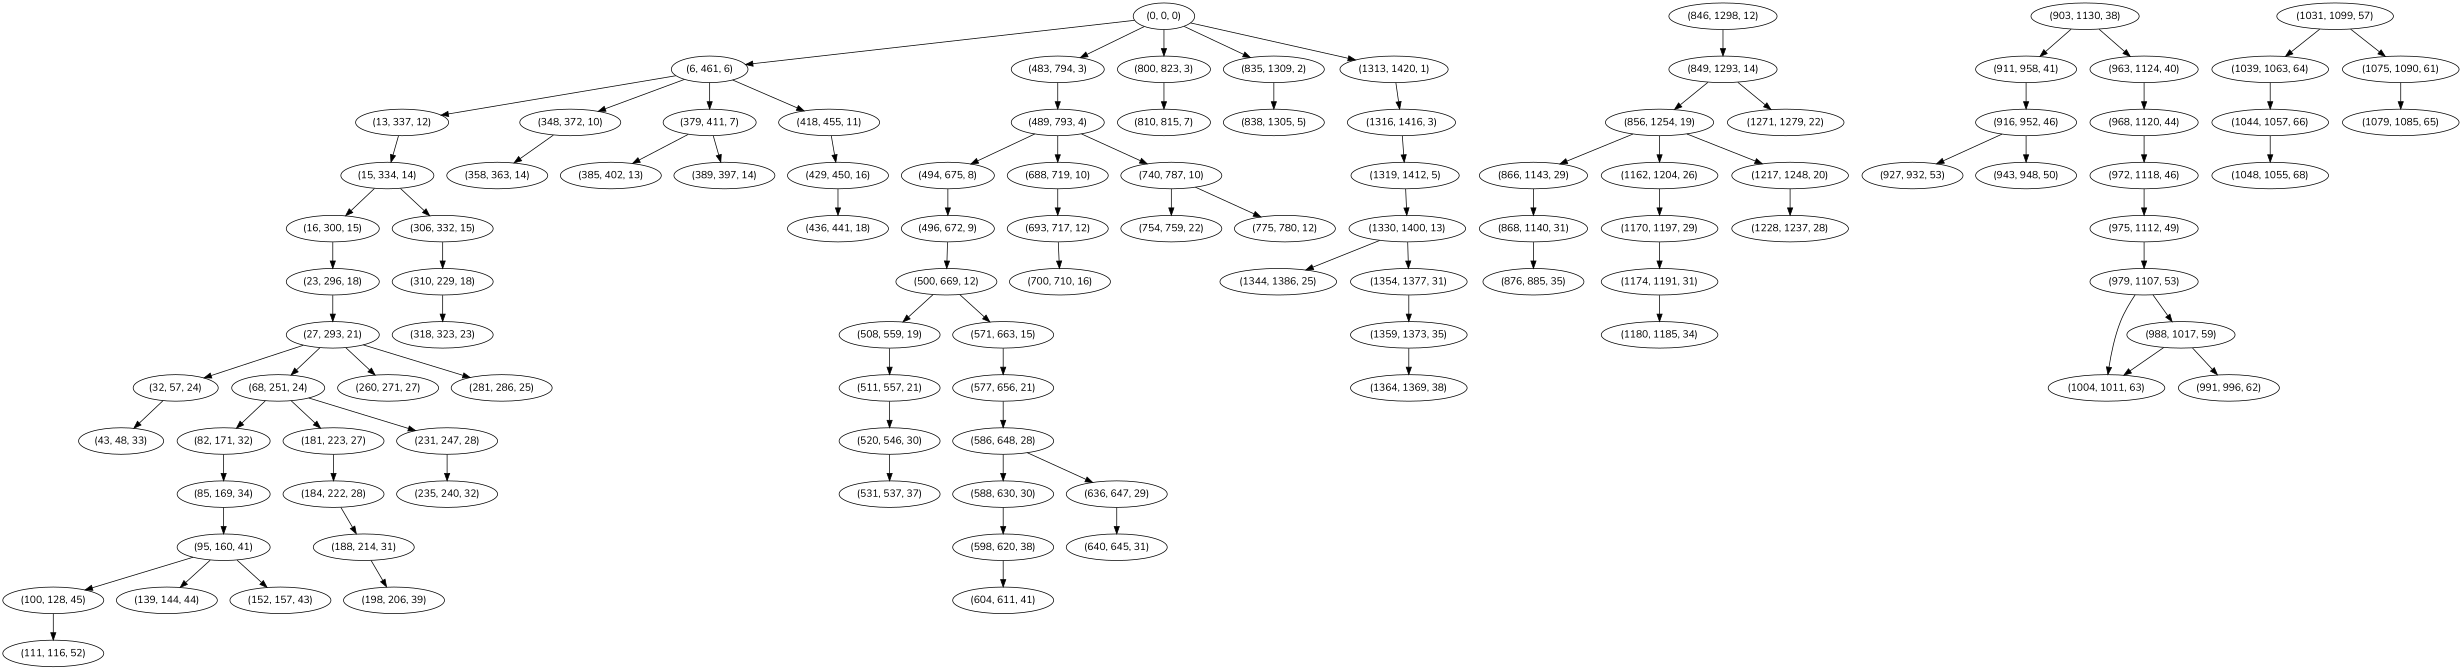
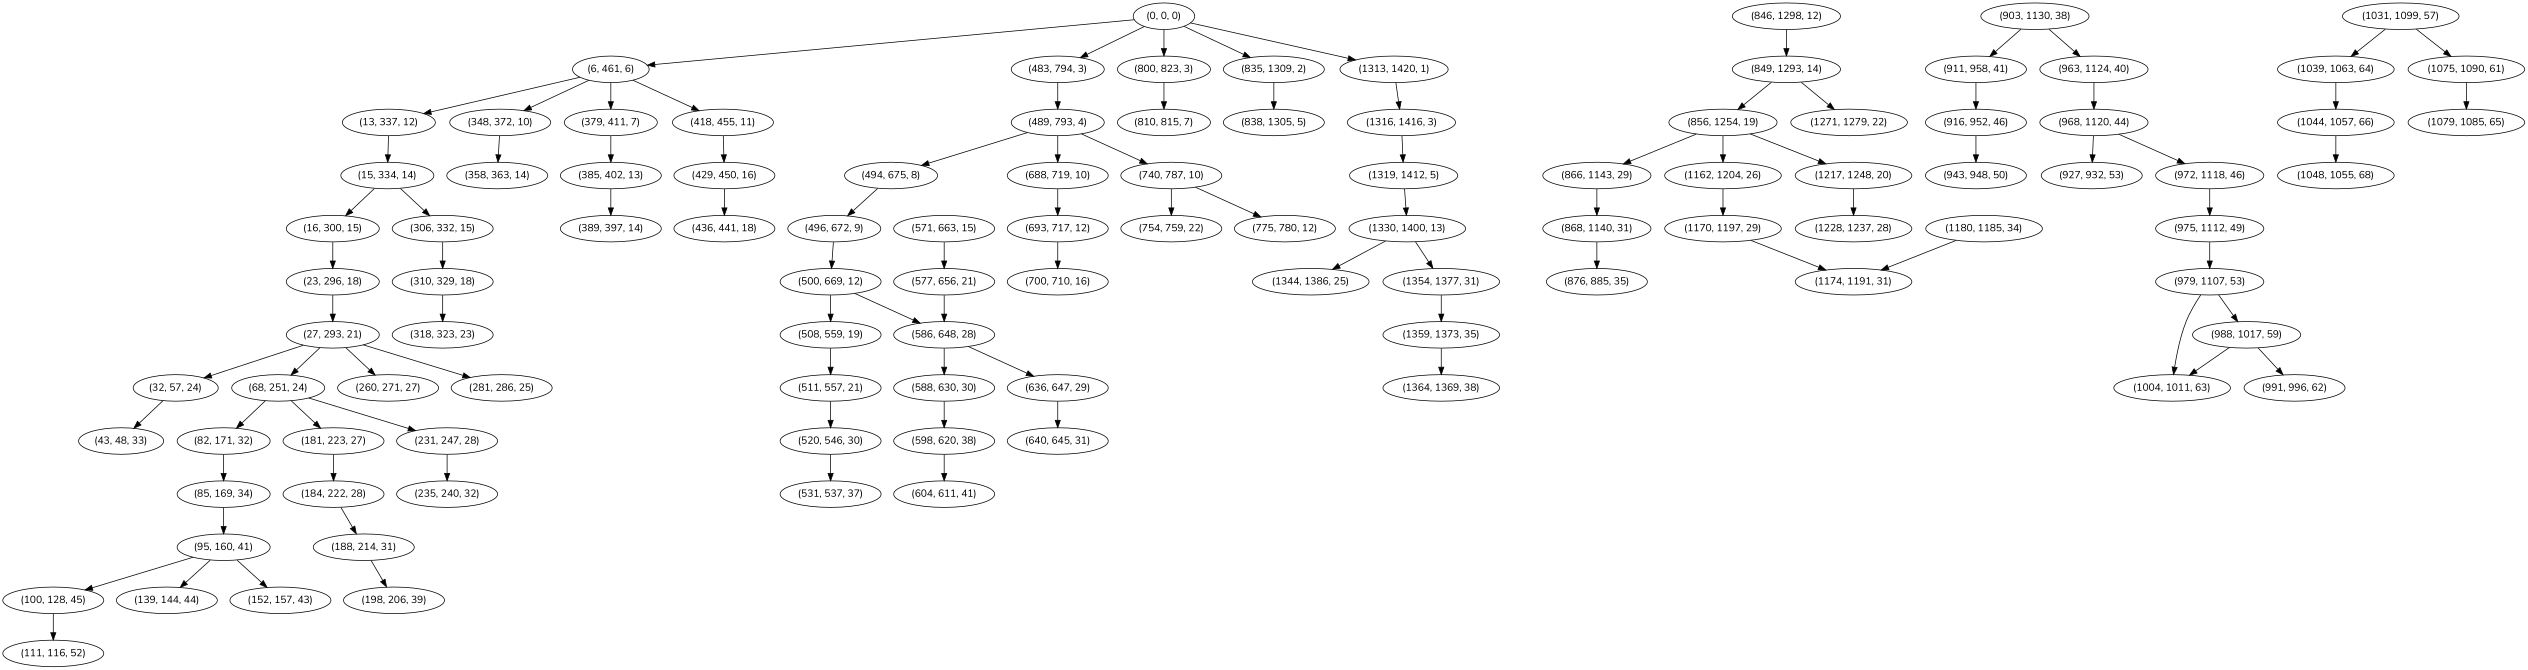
(716, 145) -> (611, 198)
(1973, 147) -> (2093, 145)
(443, 282) -> (443, 282)
(1660, 305) -> (1922, 254)
(972, 306) -> (884, 307)
